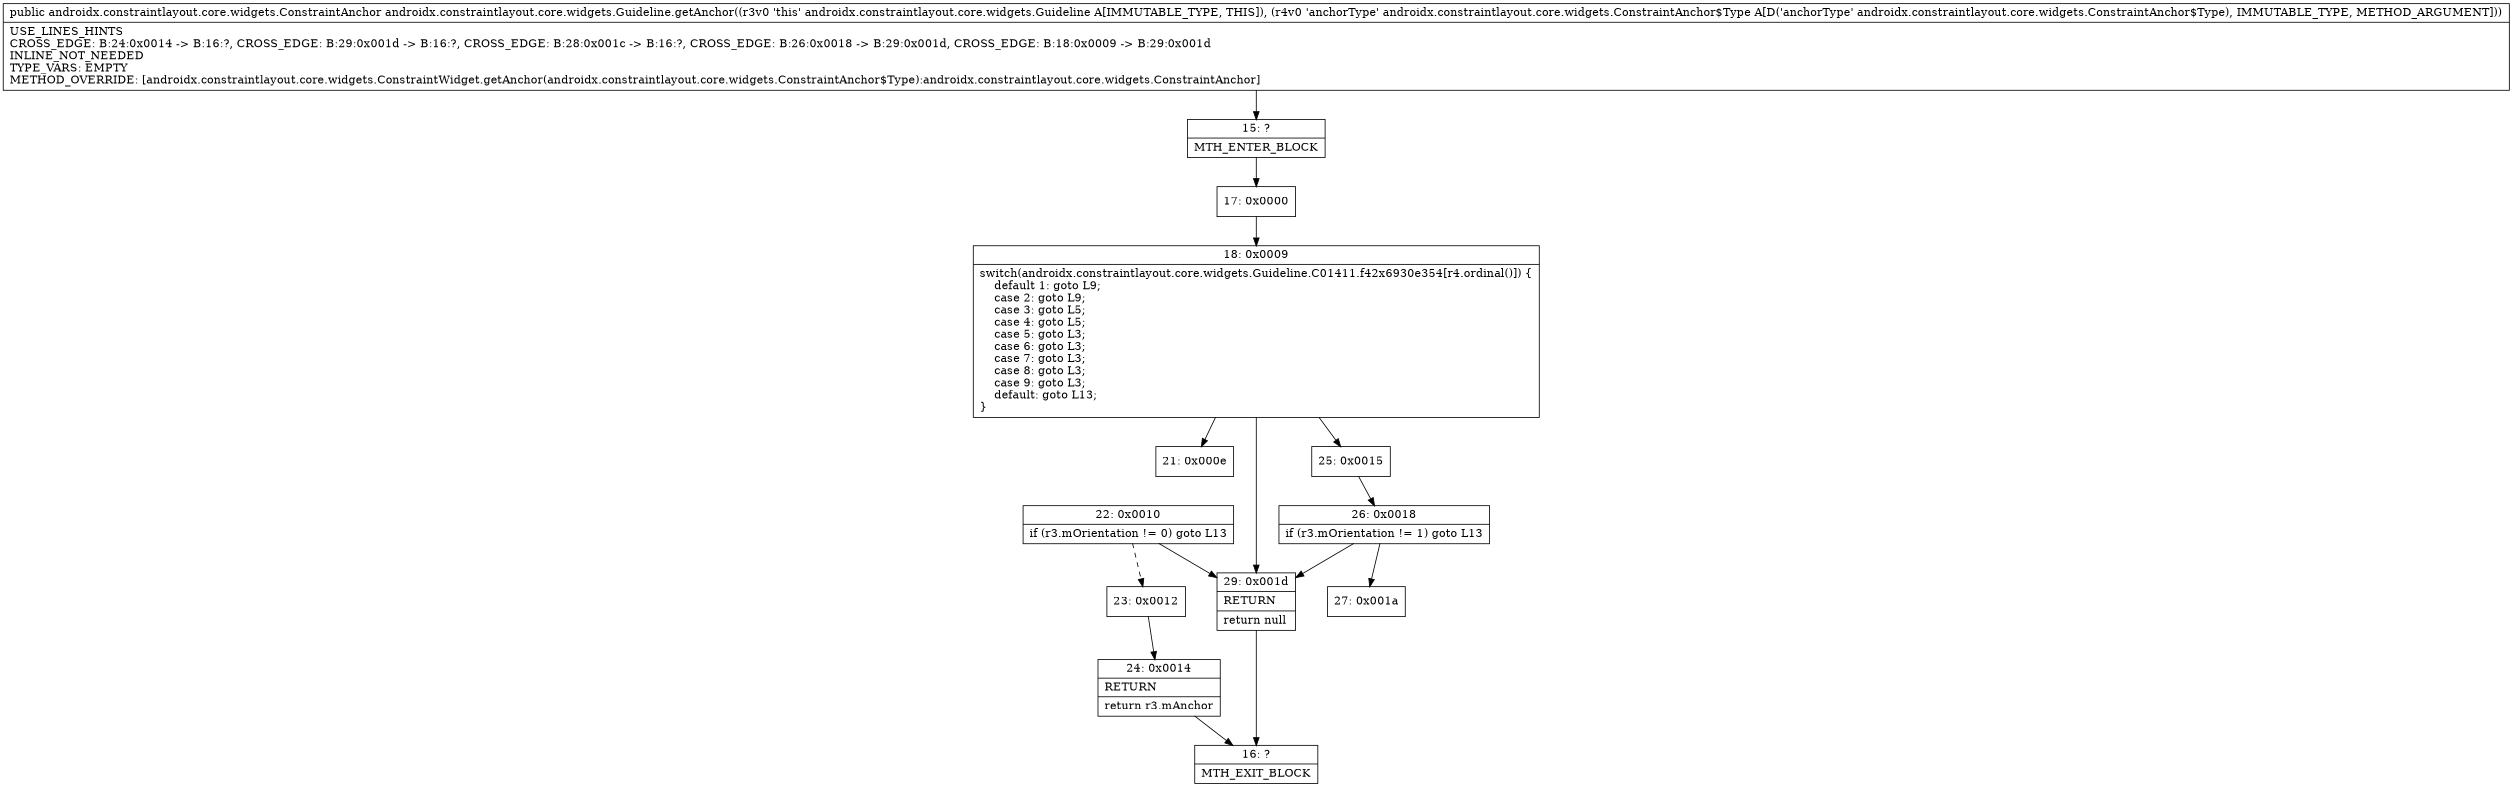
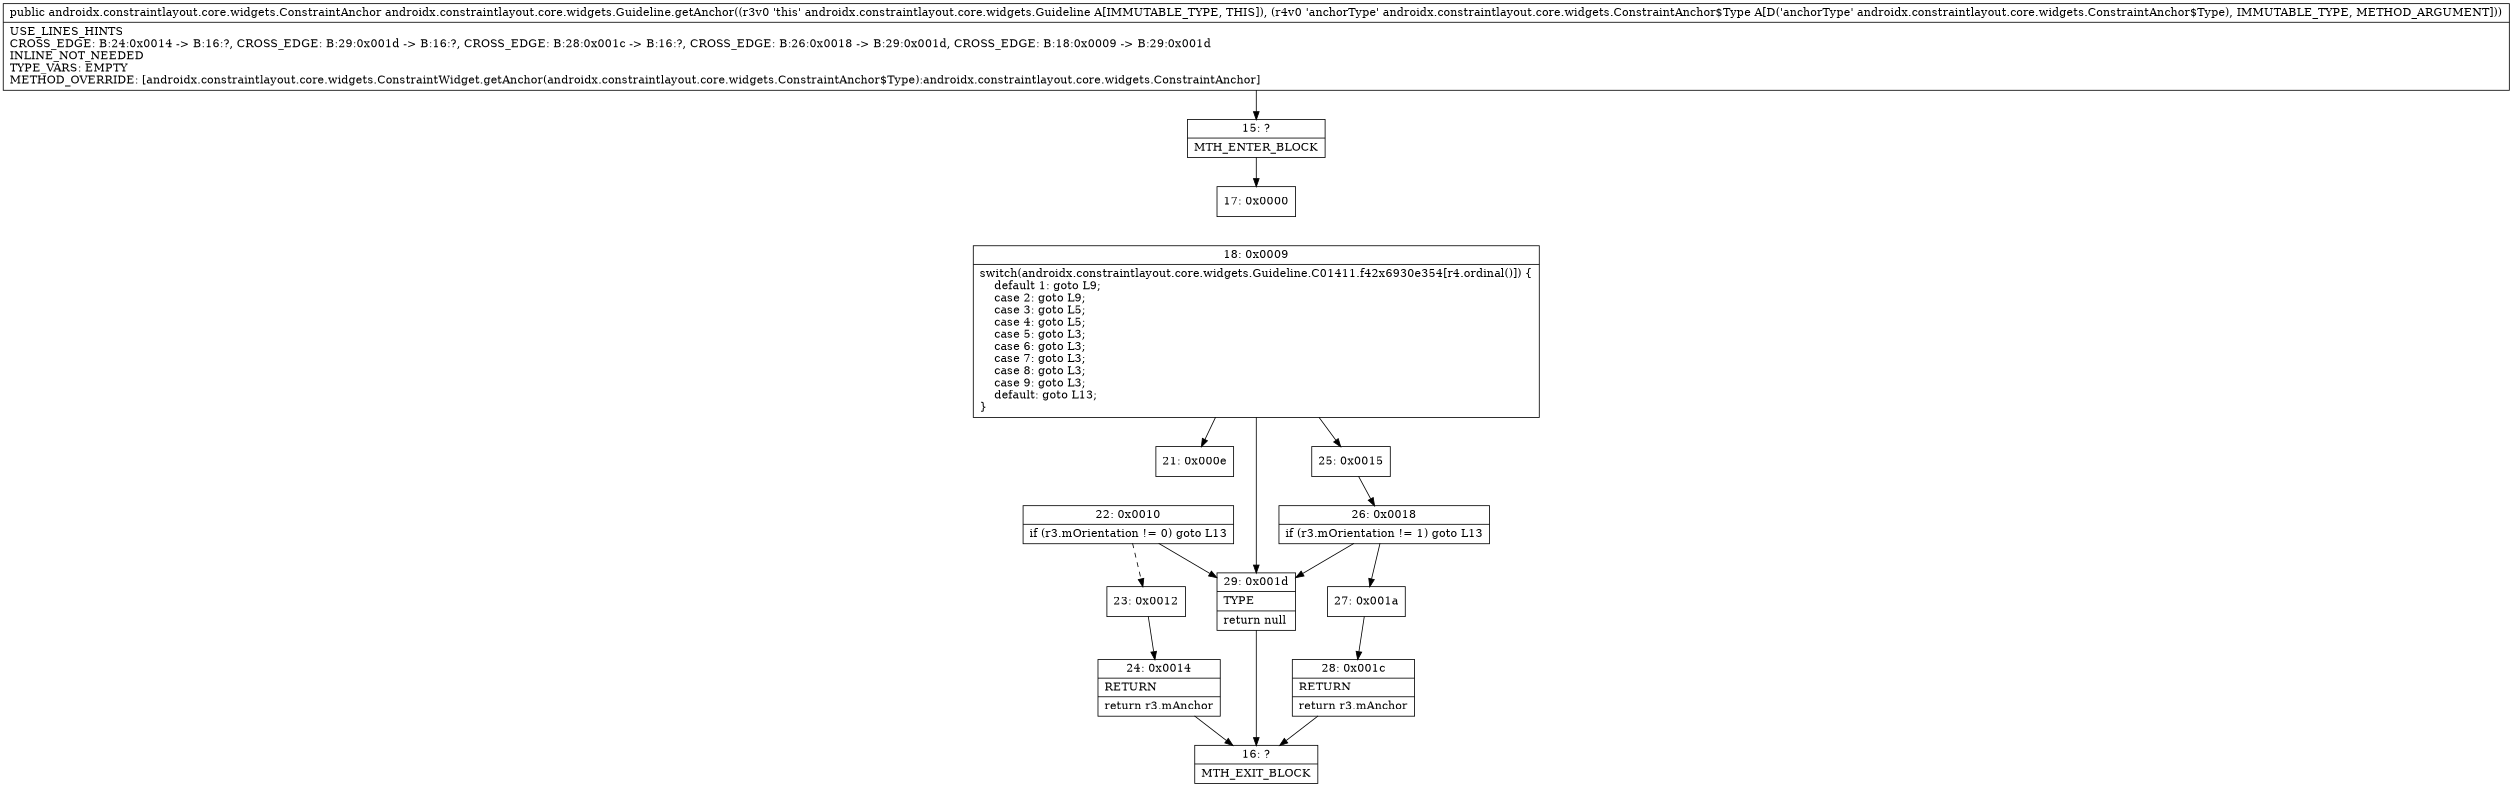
(1256, 227) -> none
(1250, 601) -> (1239, 601)
none -> (1353, 688)
